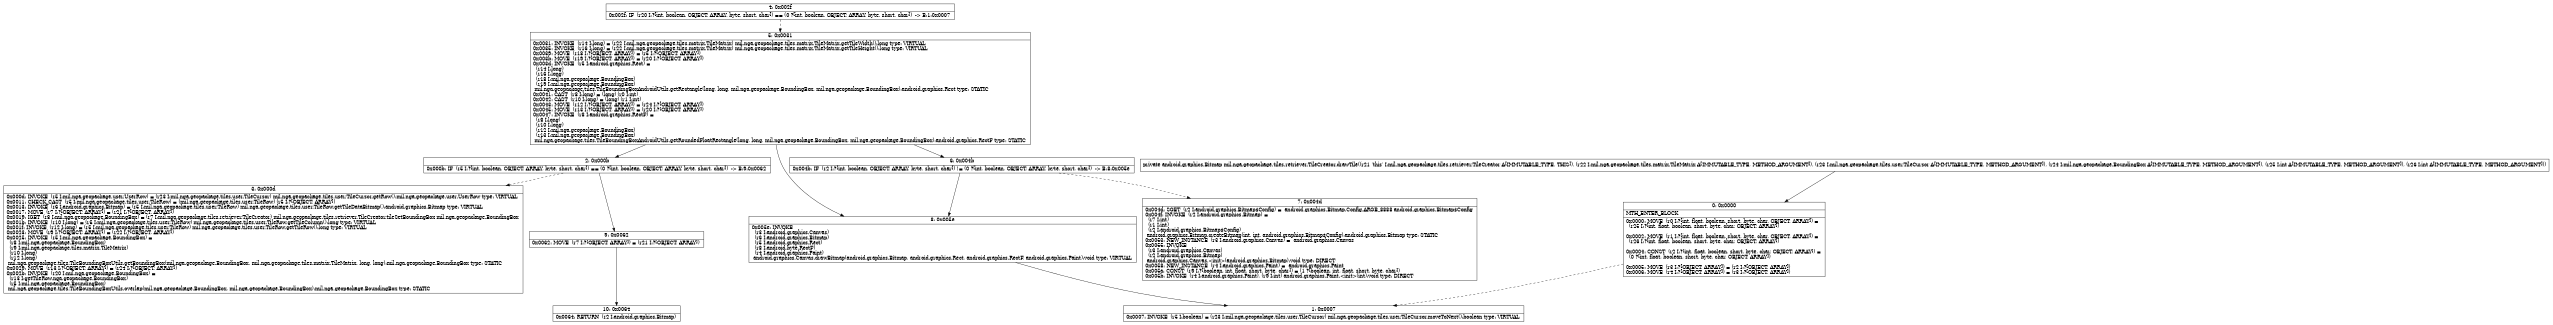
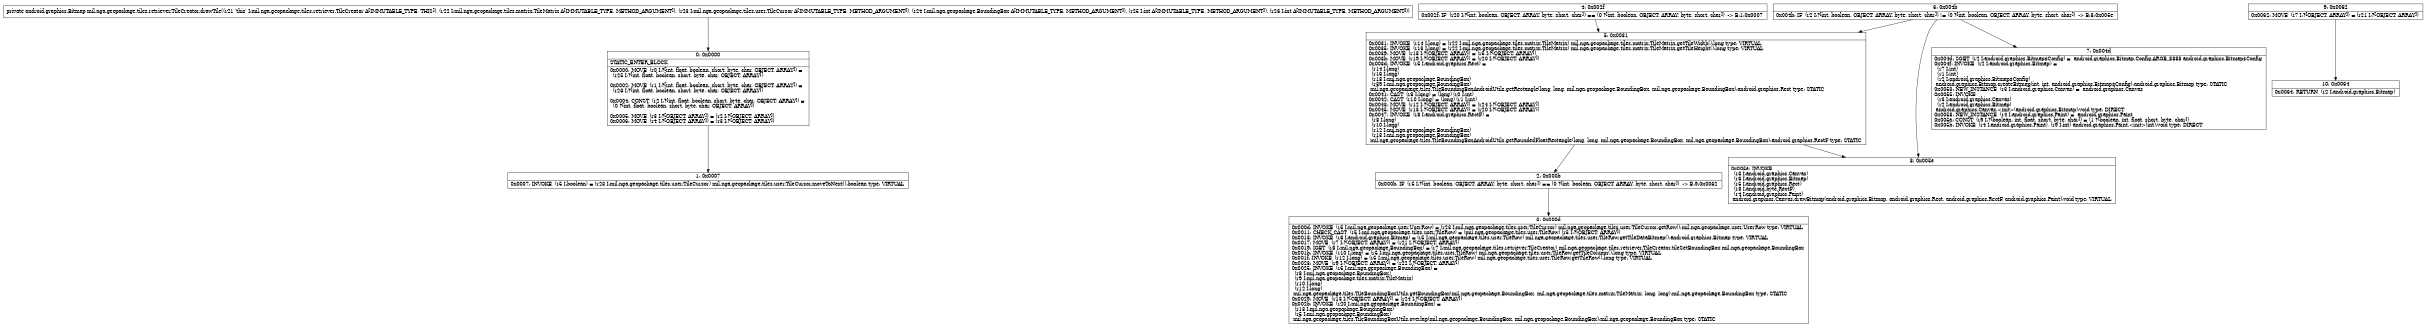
(780, 24) -> (1597, 24)
(584, 85) -> (1420, 85)
(927, 150) -> (1887, 25)
(536, 179) -> (1549, 201)
(1124, 182) -> (1987, 33)
(606, 201) -> none
(1652, 214) -> (639, 63)
(67, 279) -> (1343, 309)
(1511, 288) -> (708, 147)
(1119, 289) -> none
